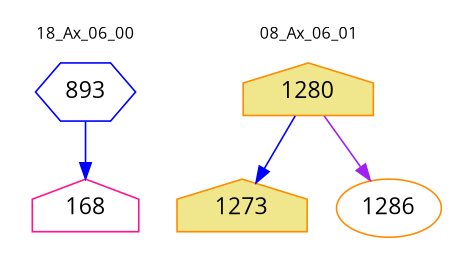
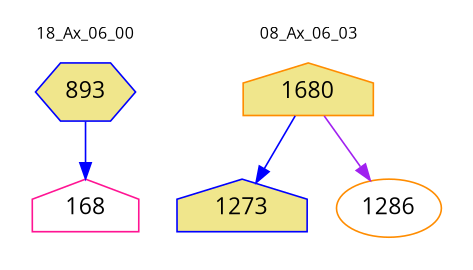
(309, 35) -> (309, 35)
(86, 92) -> (86, 92)
(308, 92) -> (308, 92)
(242, 208) -> (242, 208)
